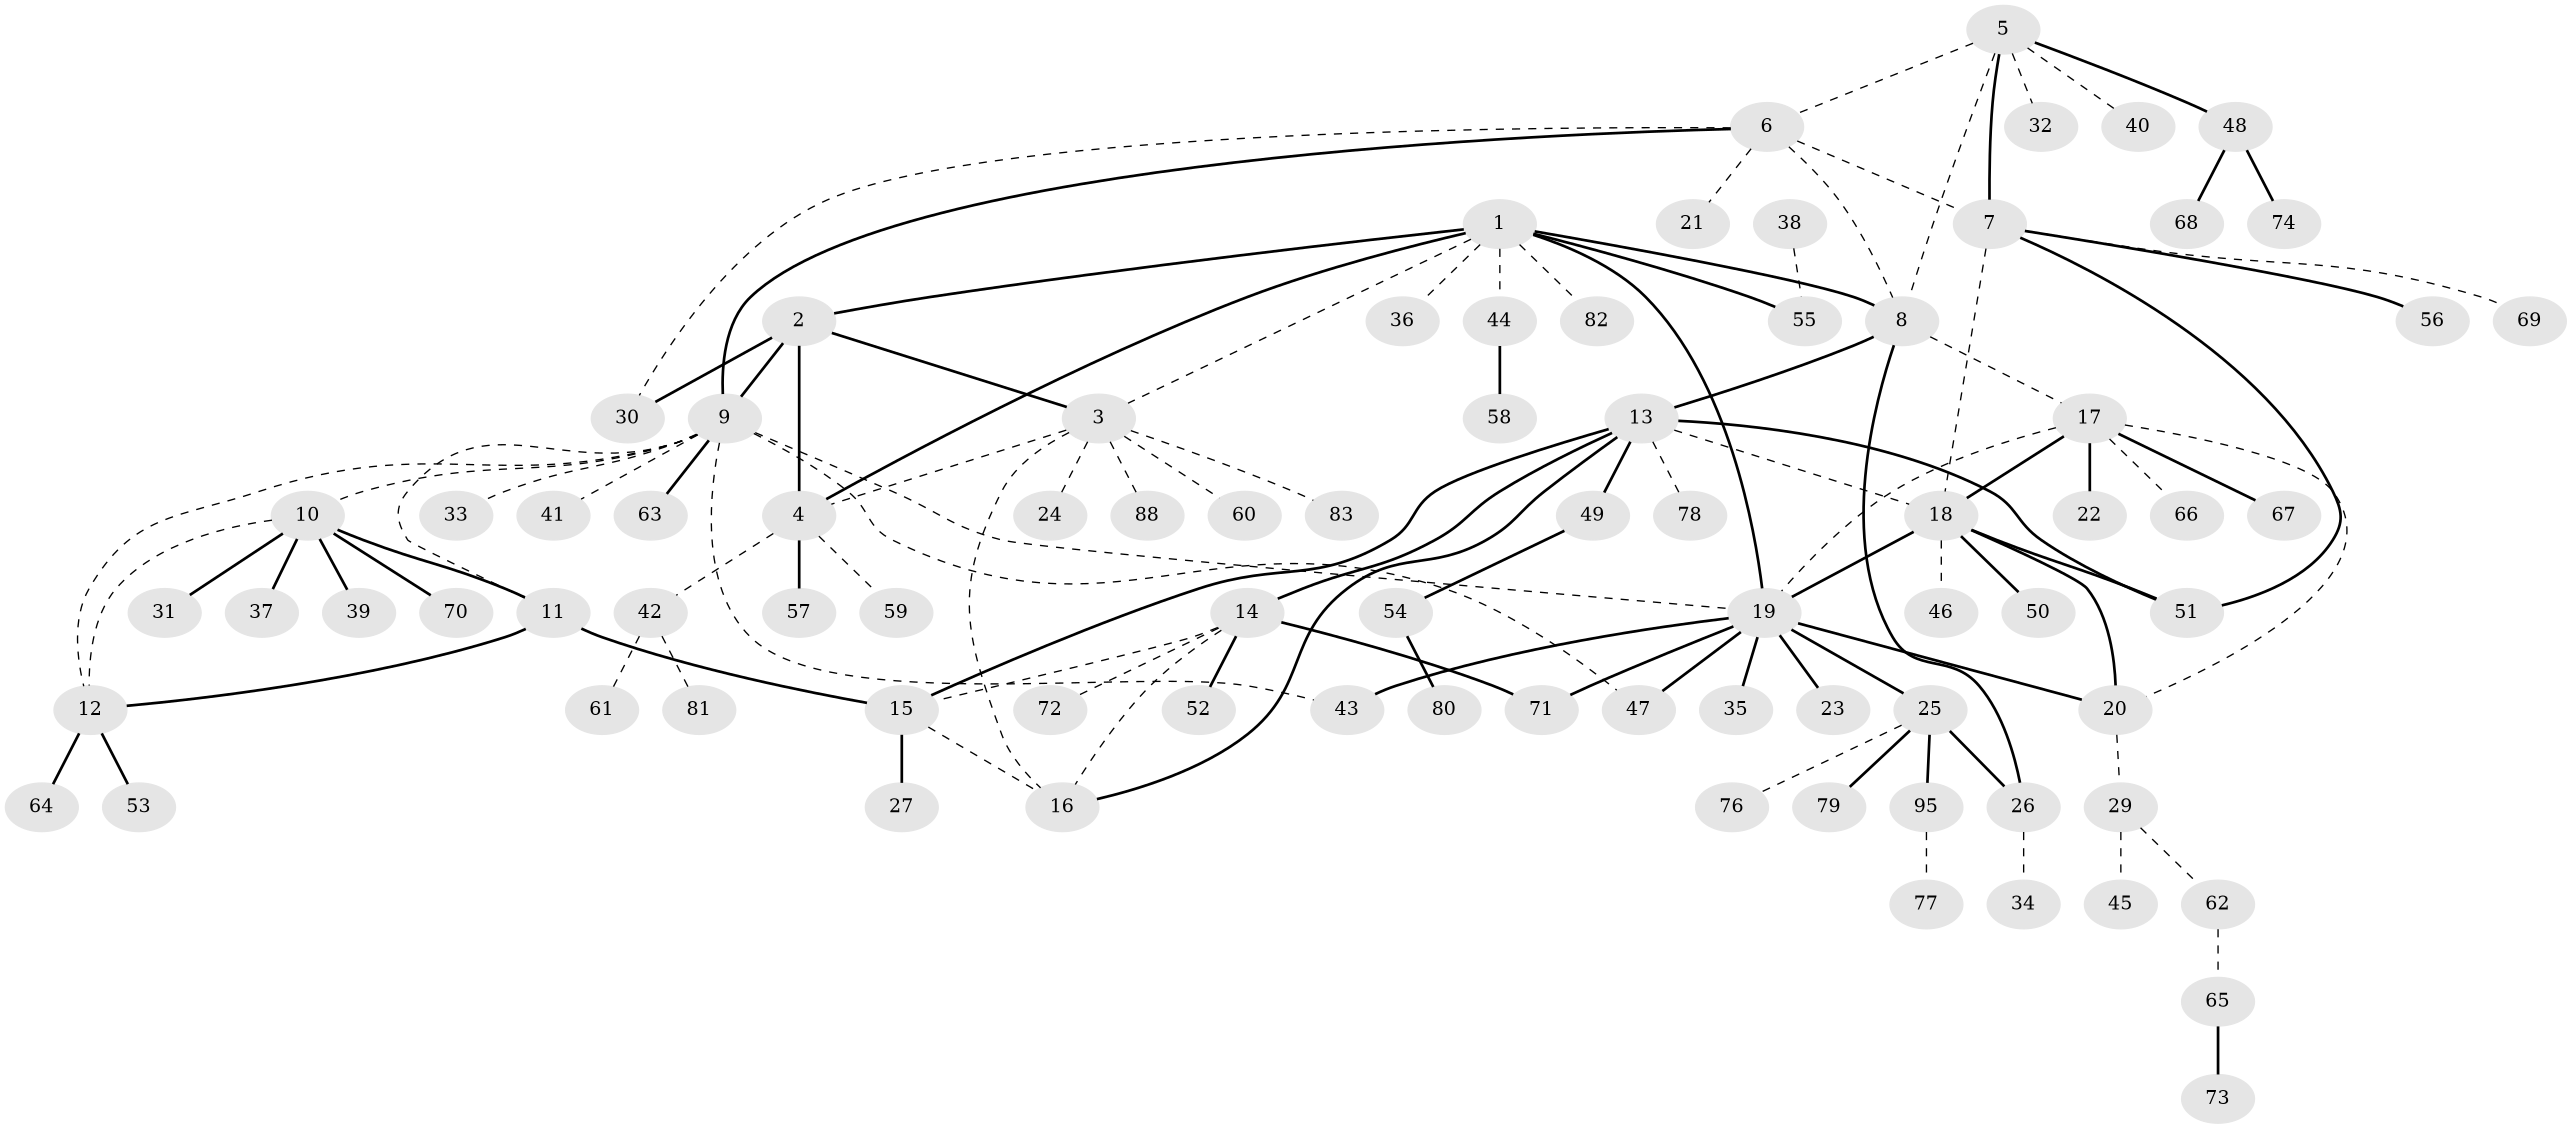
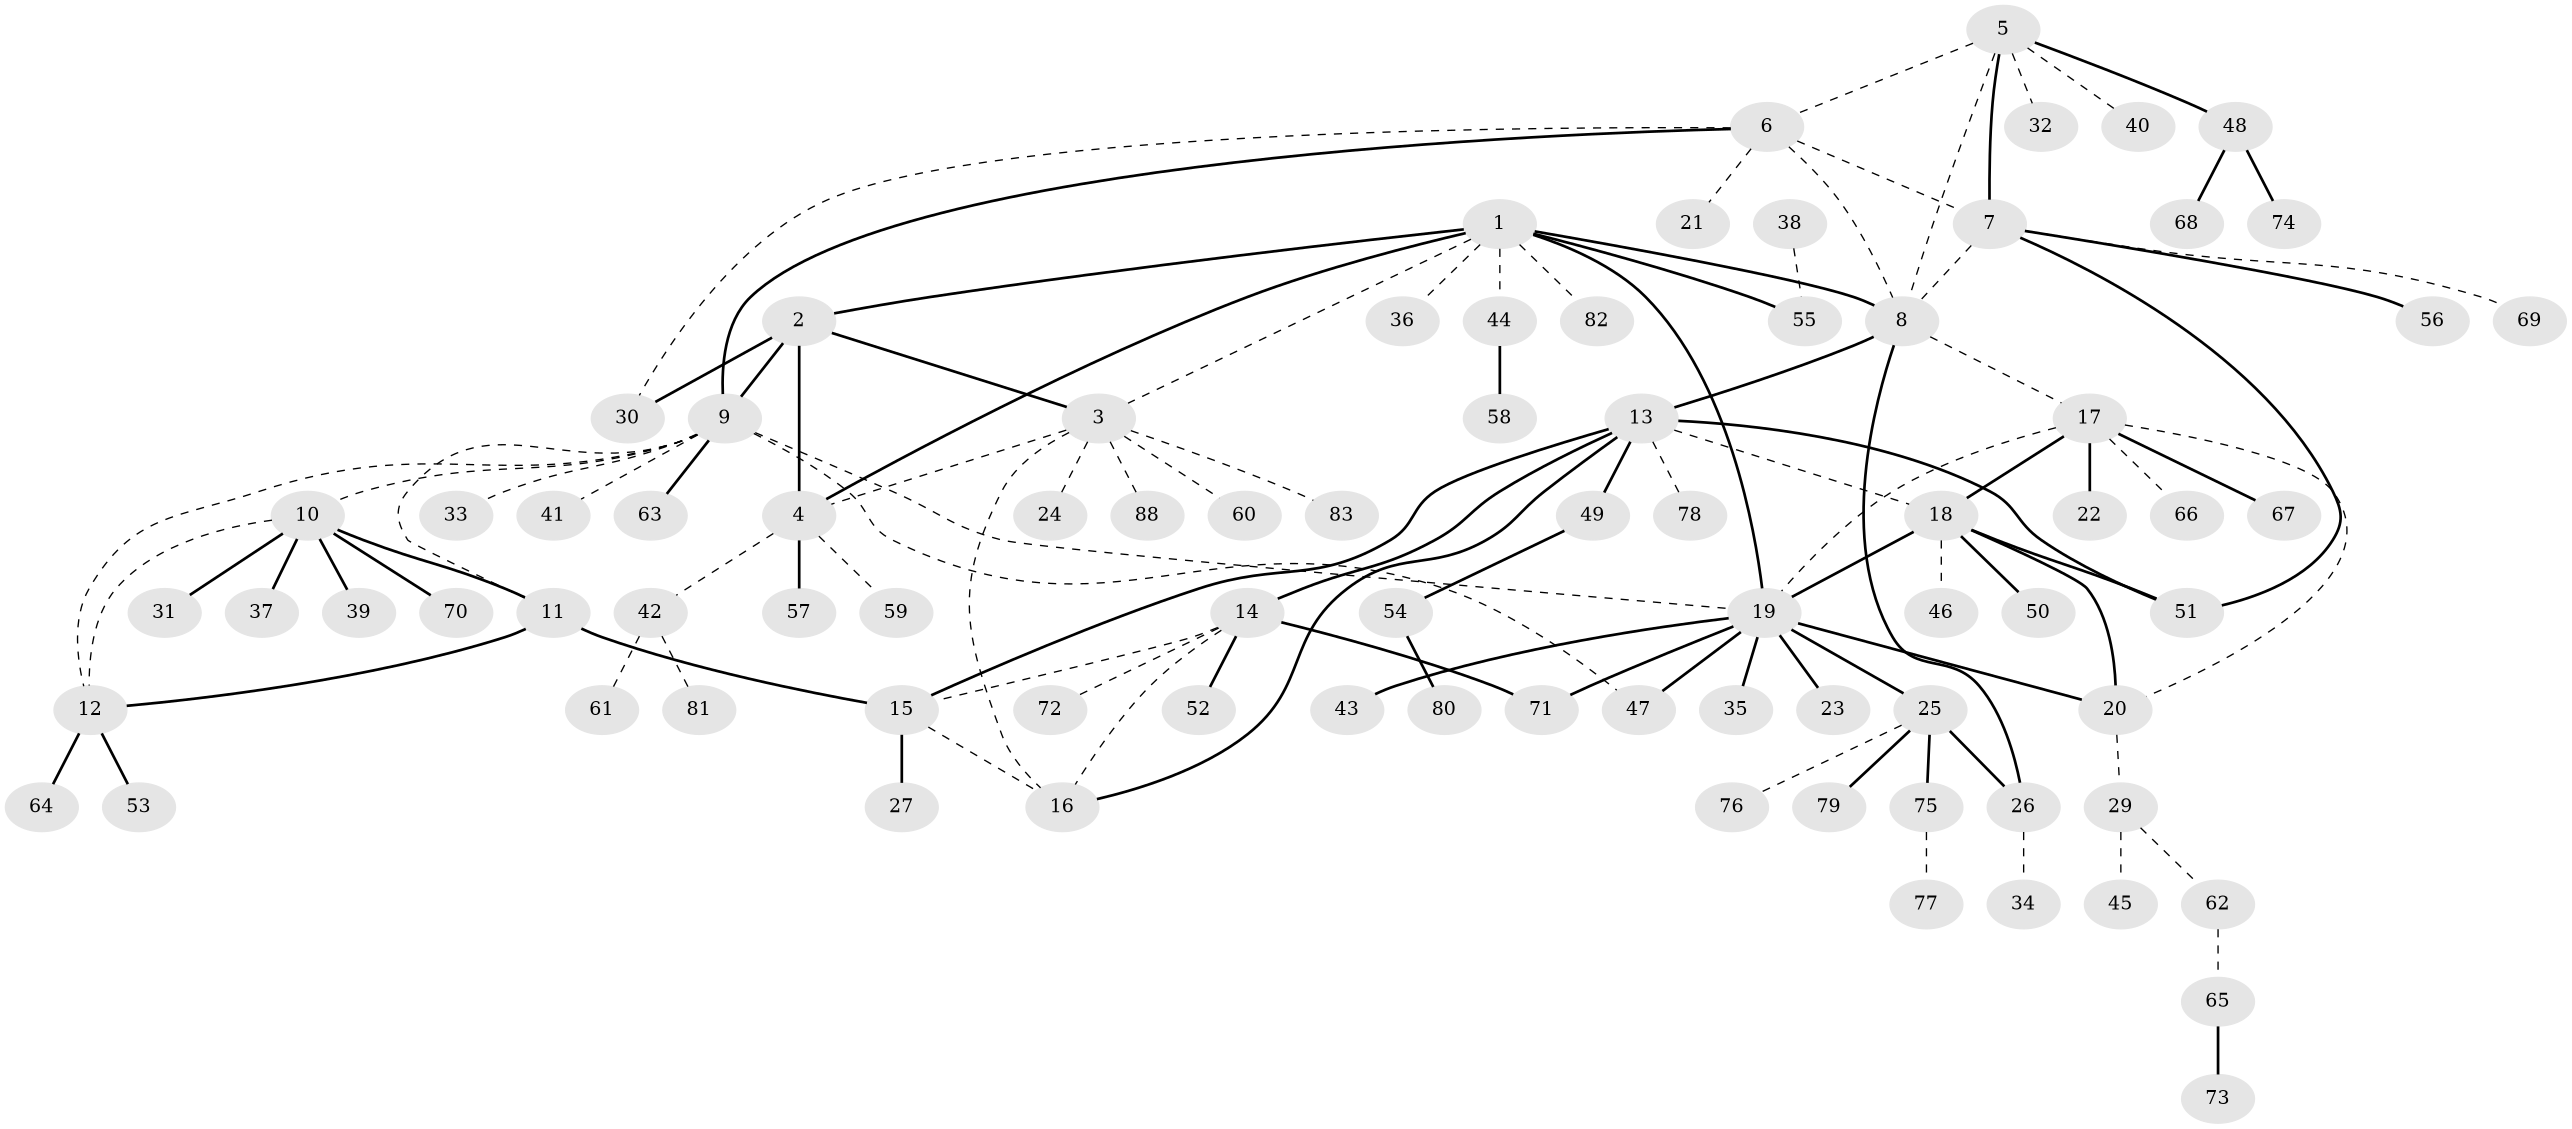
(1966, 370) -> (1946, 273)
(926, 682) -> none
(1926, 807) -> (1926, 807)
